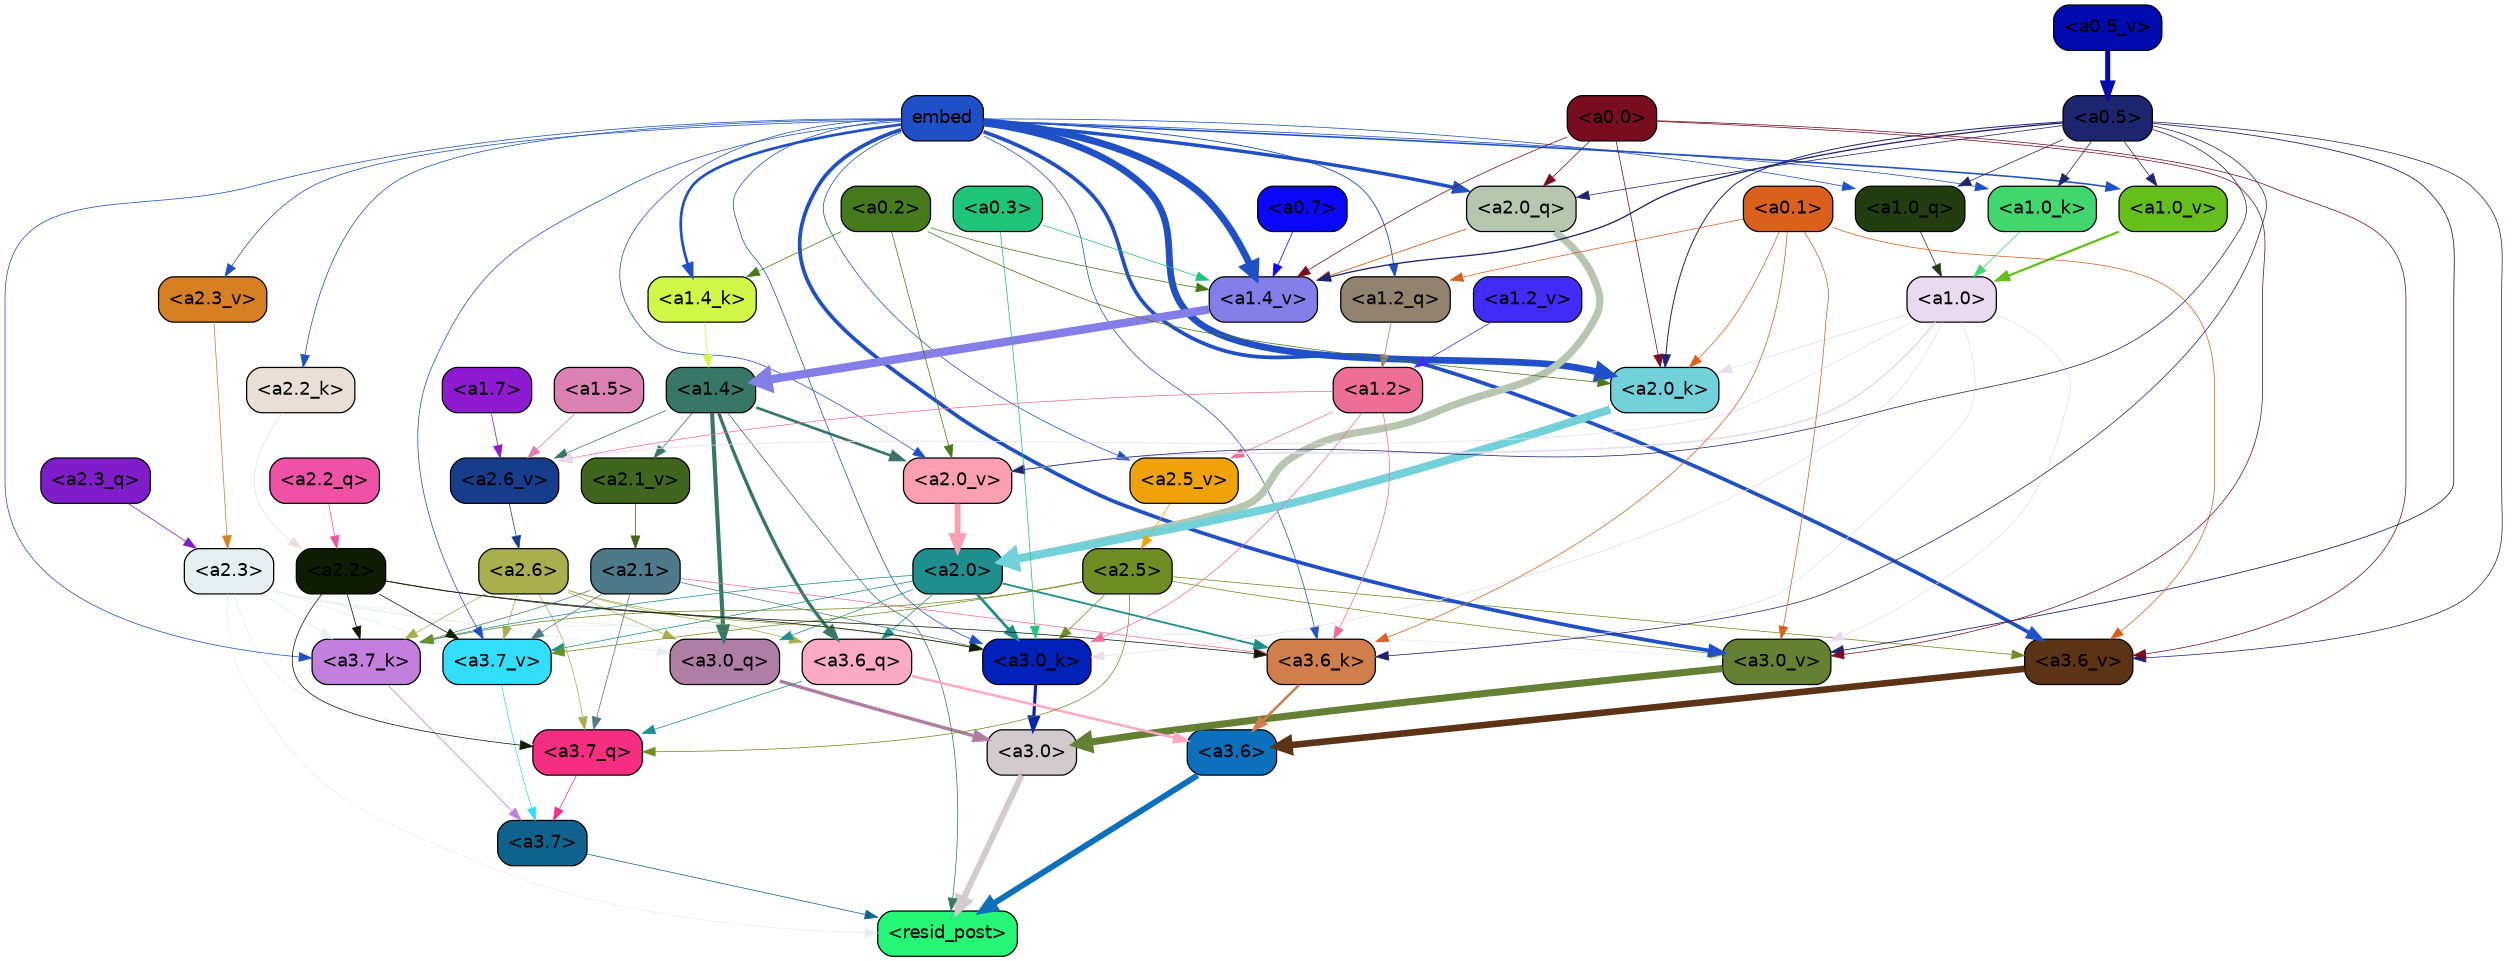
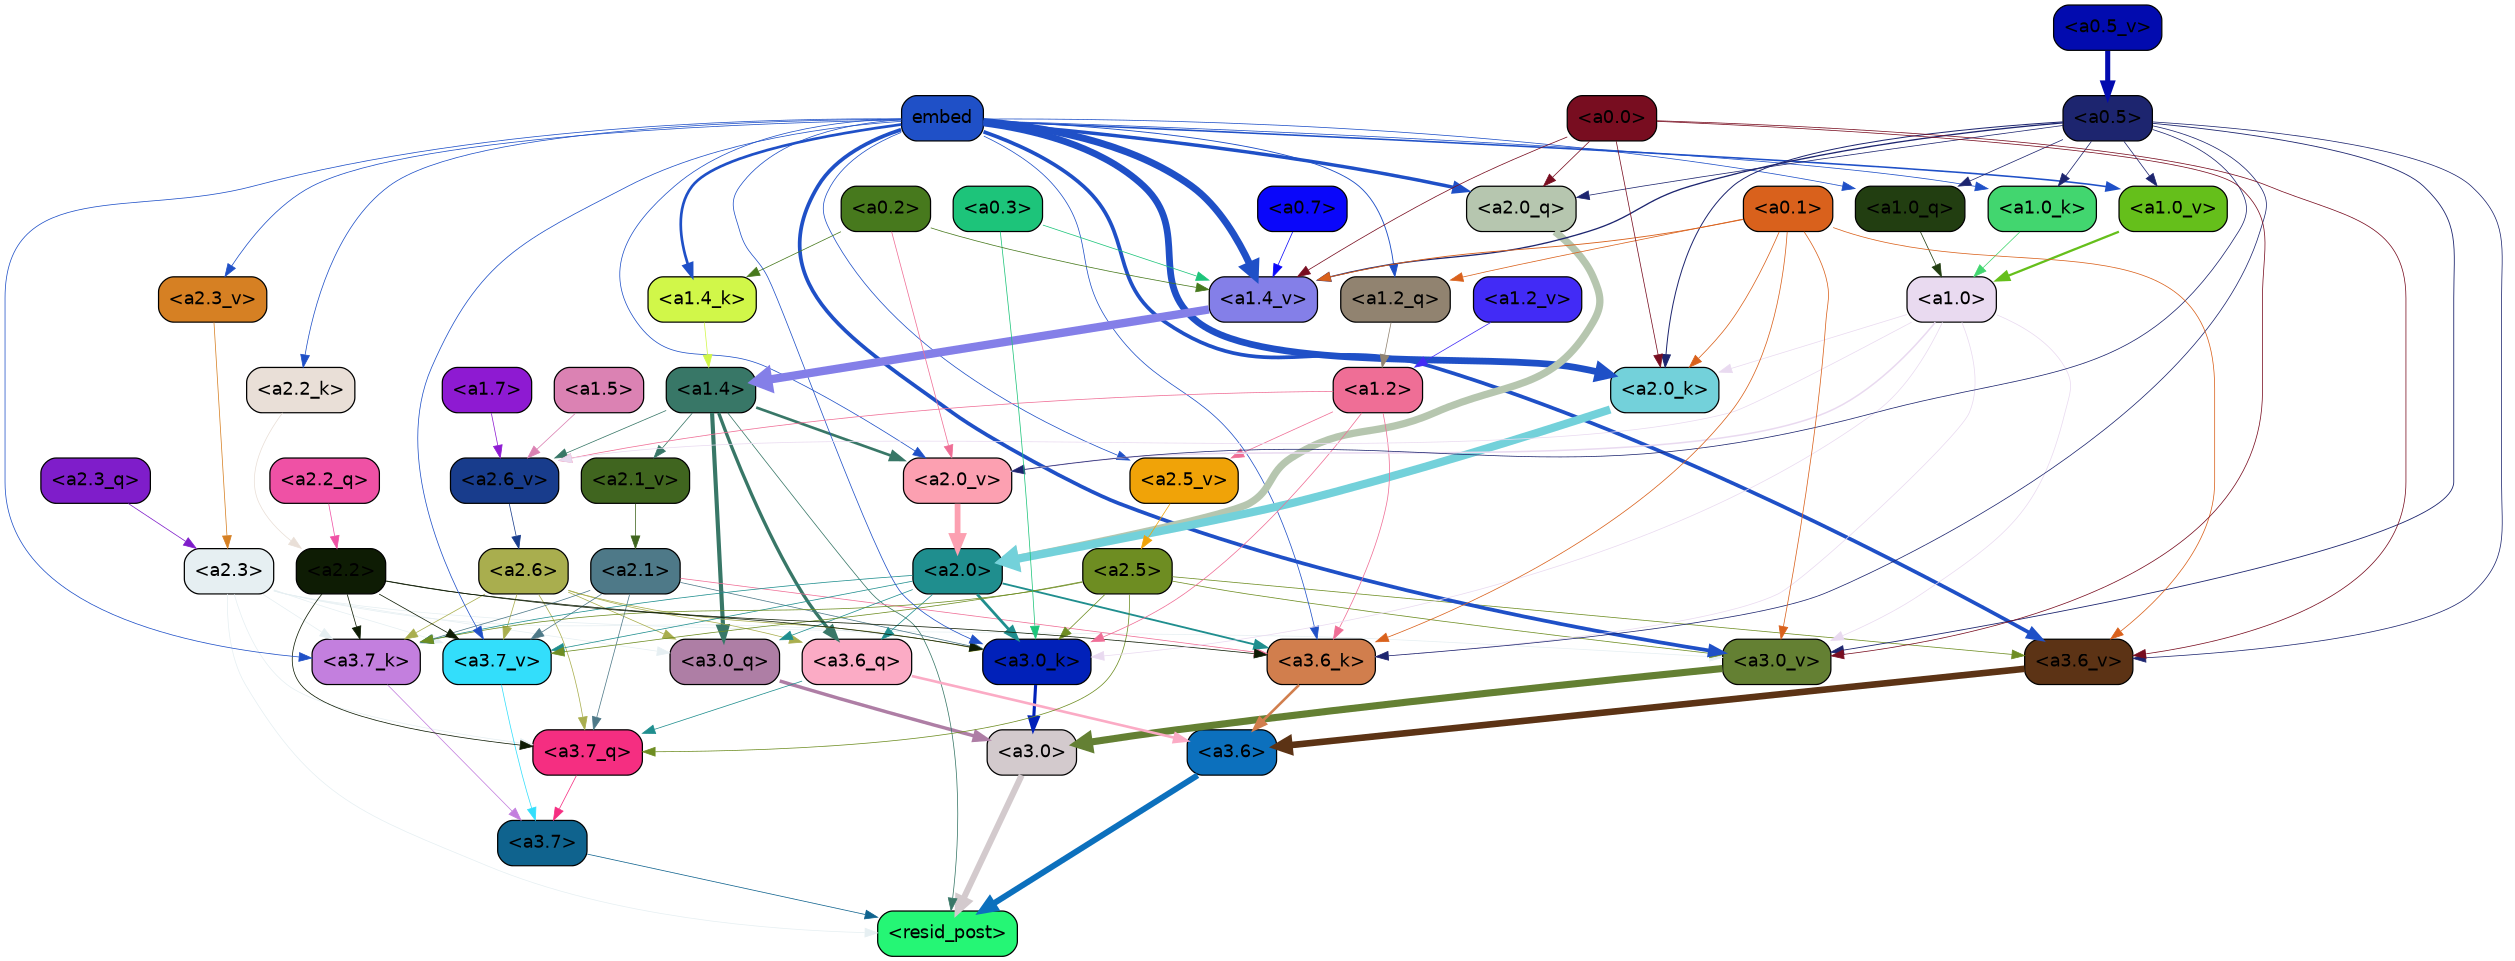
(1402, 251) -> (1536, 248)
(1119, 311) -> none
(916, 323) -> (916, 323)
